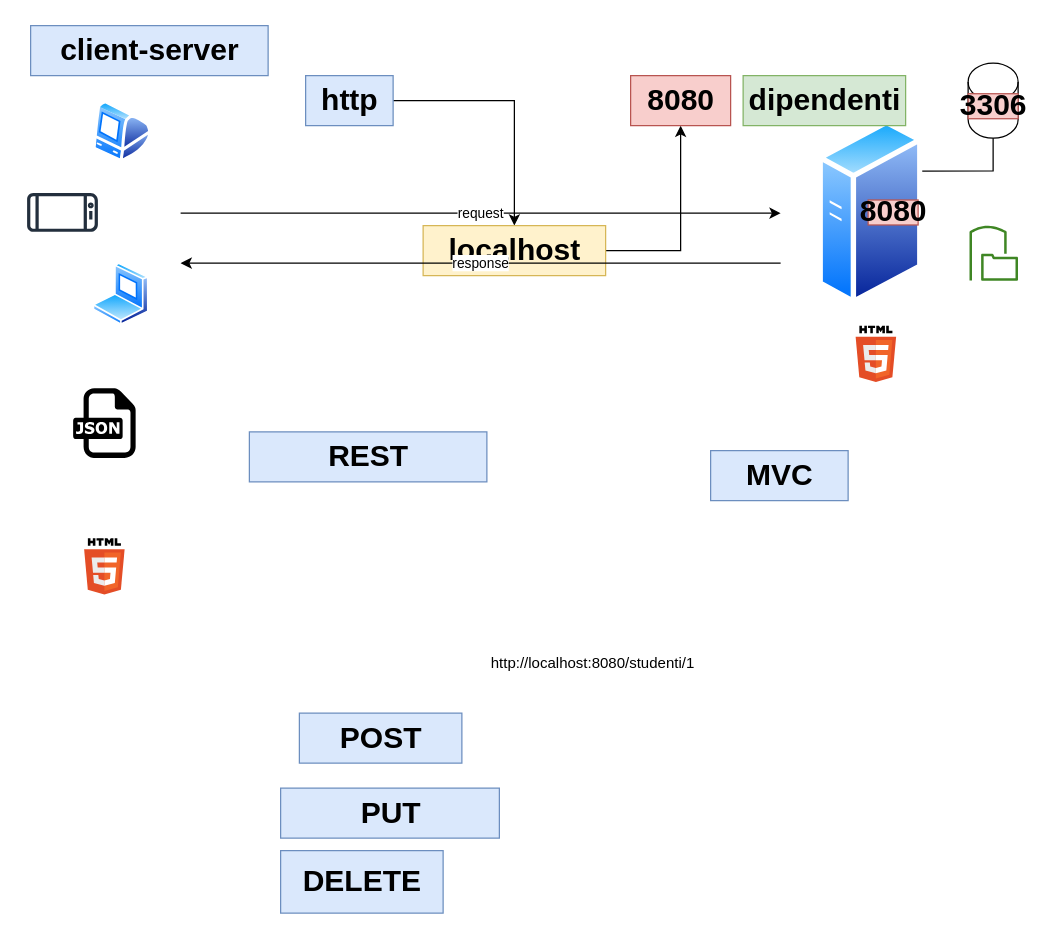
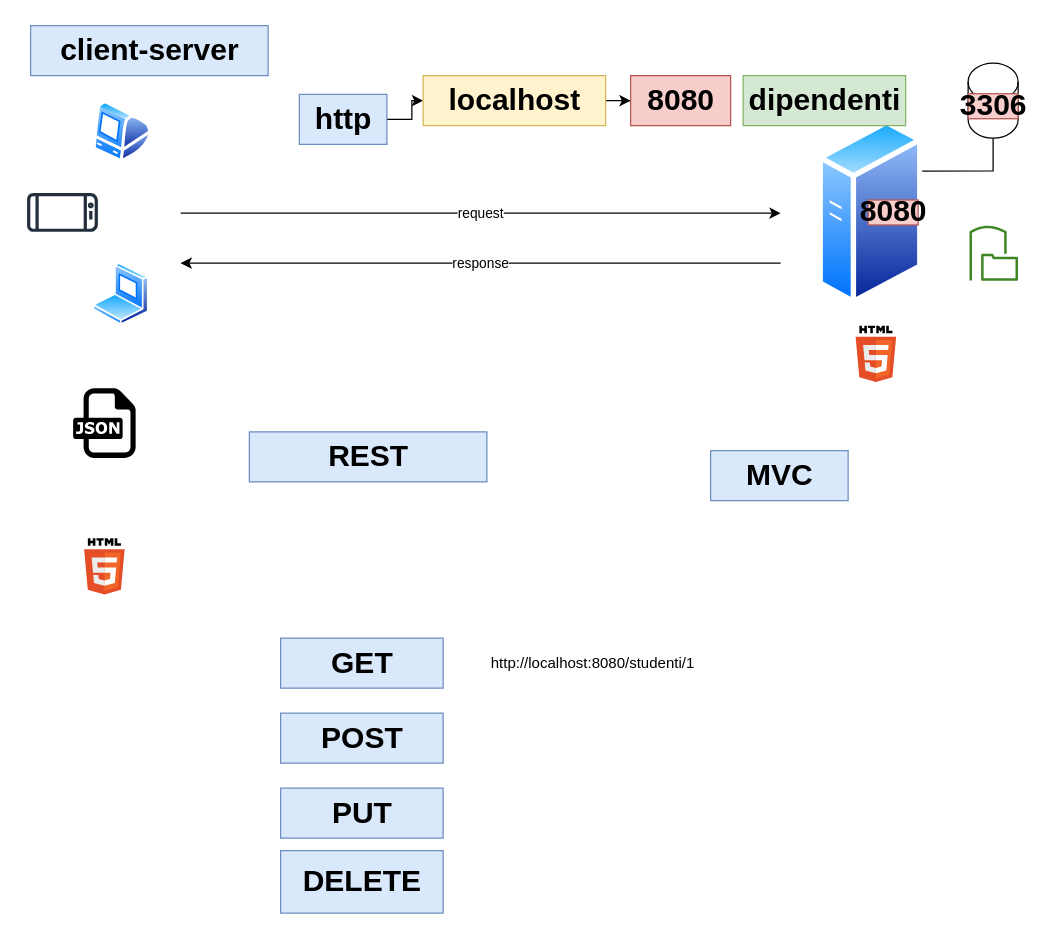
(349, 101) -> (343, 119)
(514, 251) -> (514, 101)
none -> (362, 663)
(381, 738) -> (362, 738)
(390, 813) -> (362, 813)
